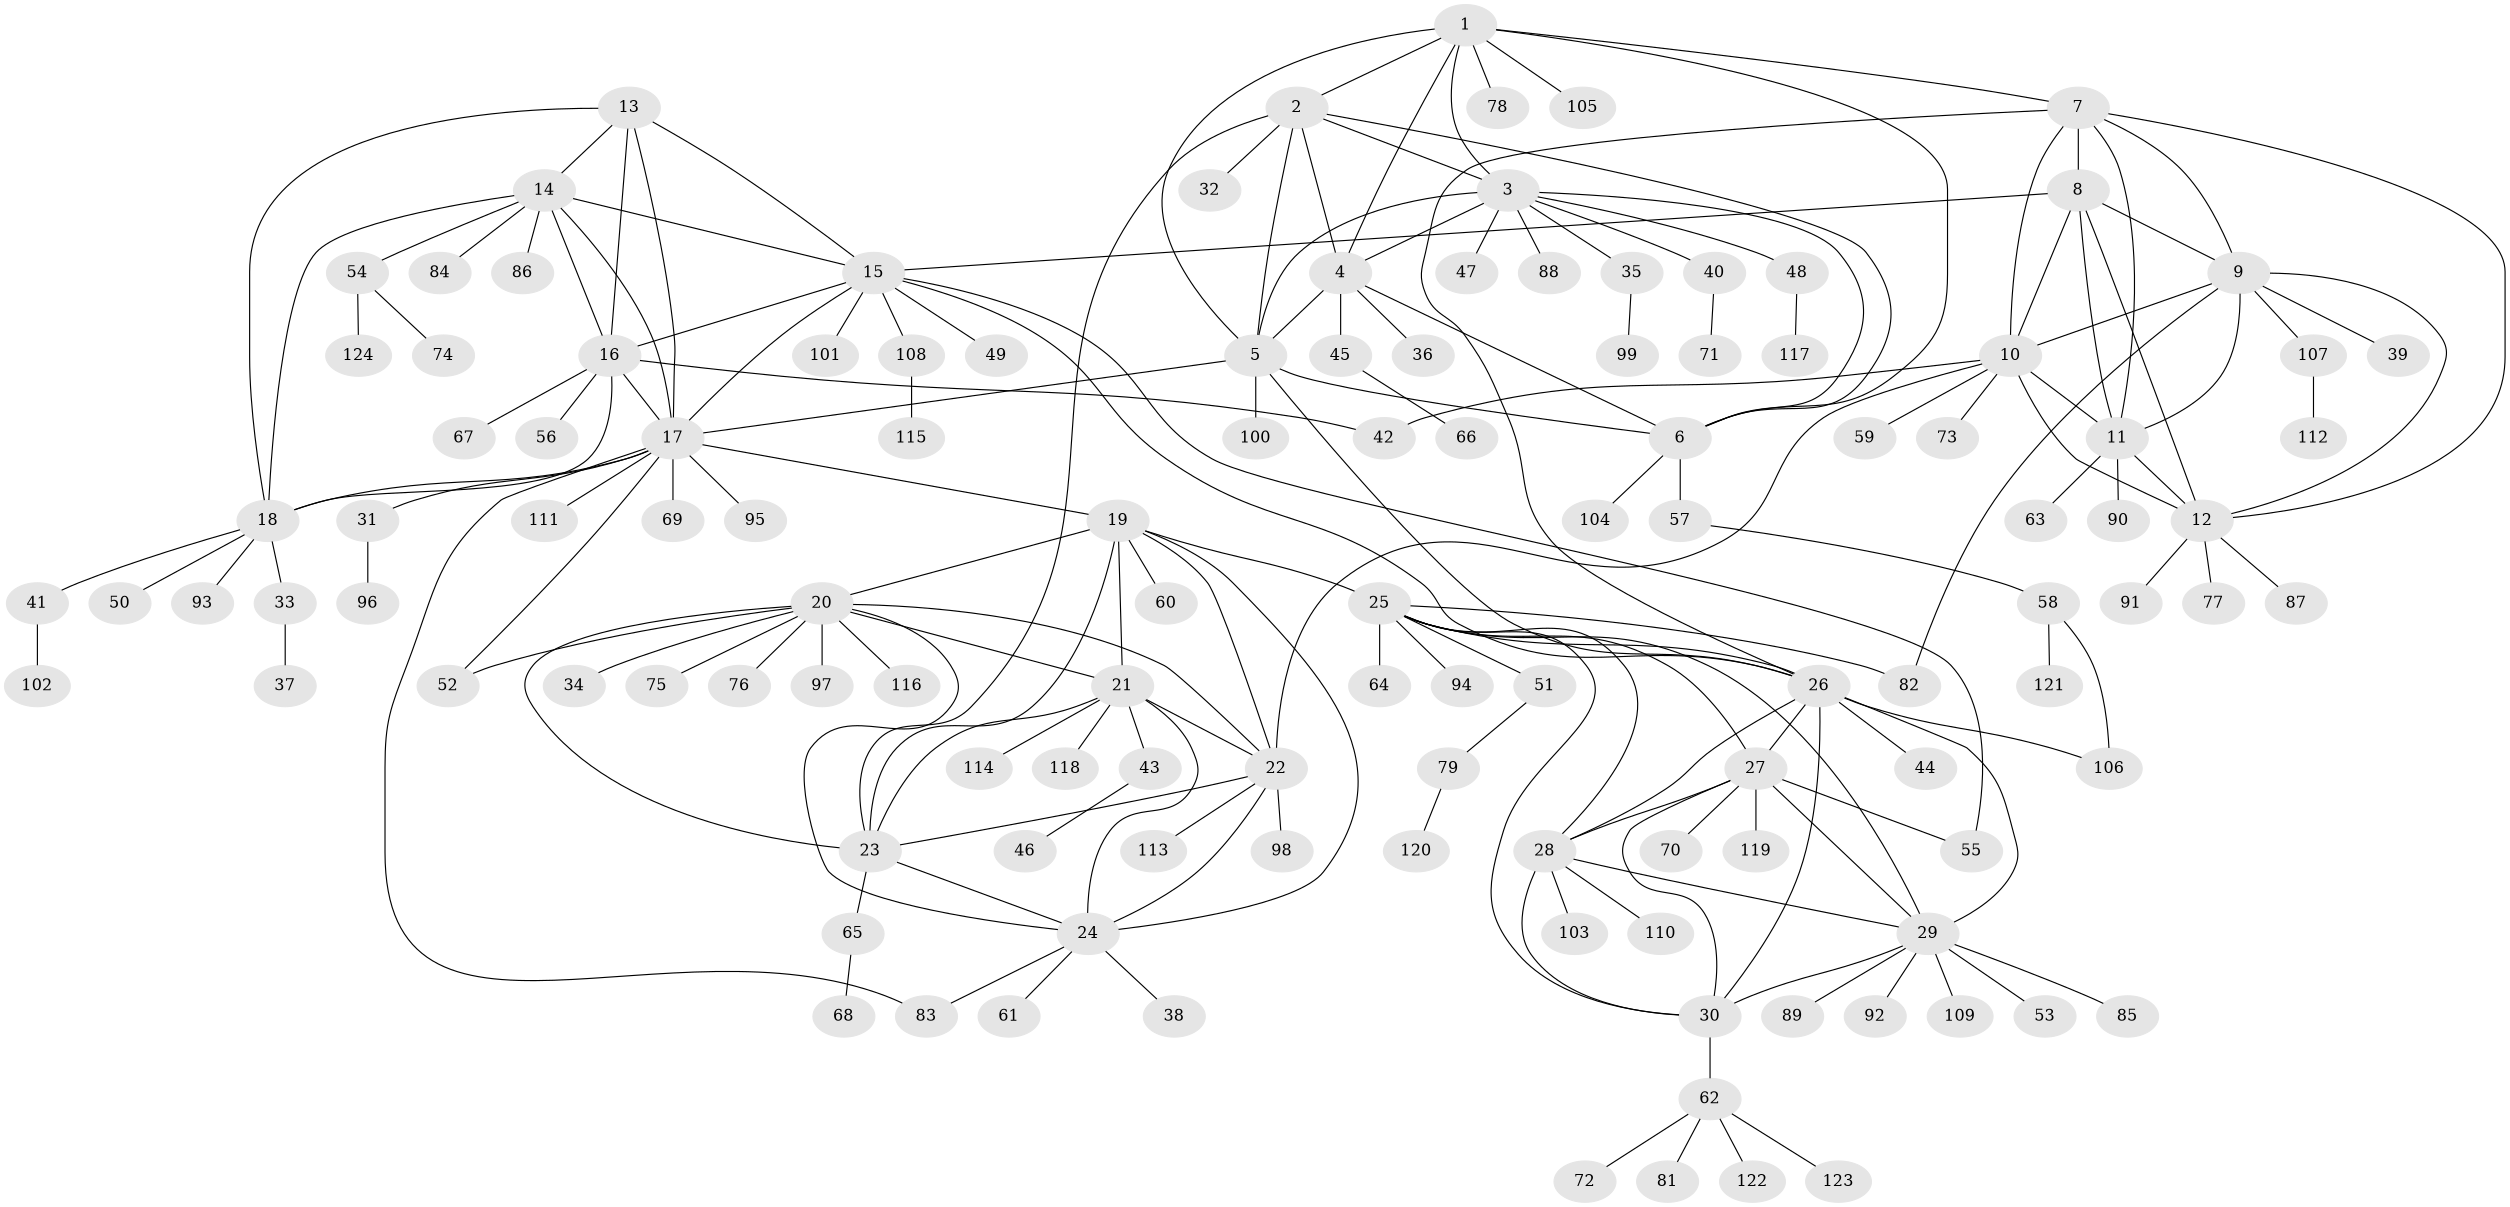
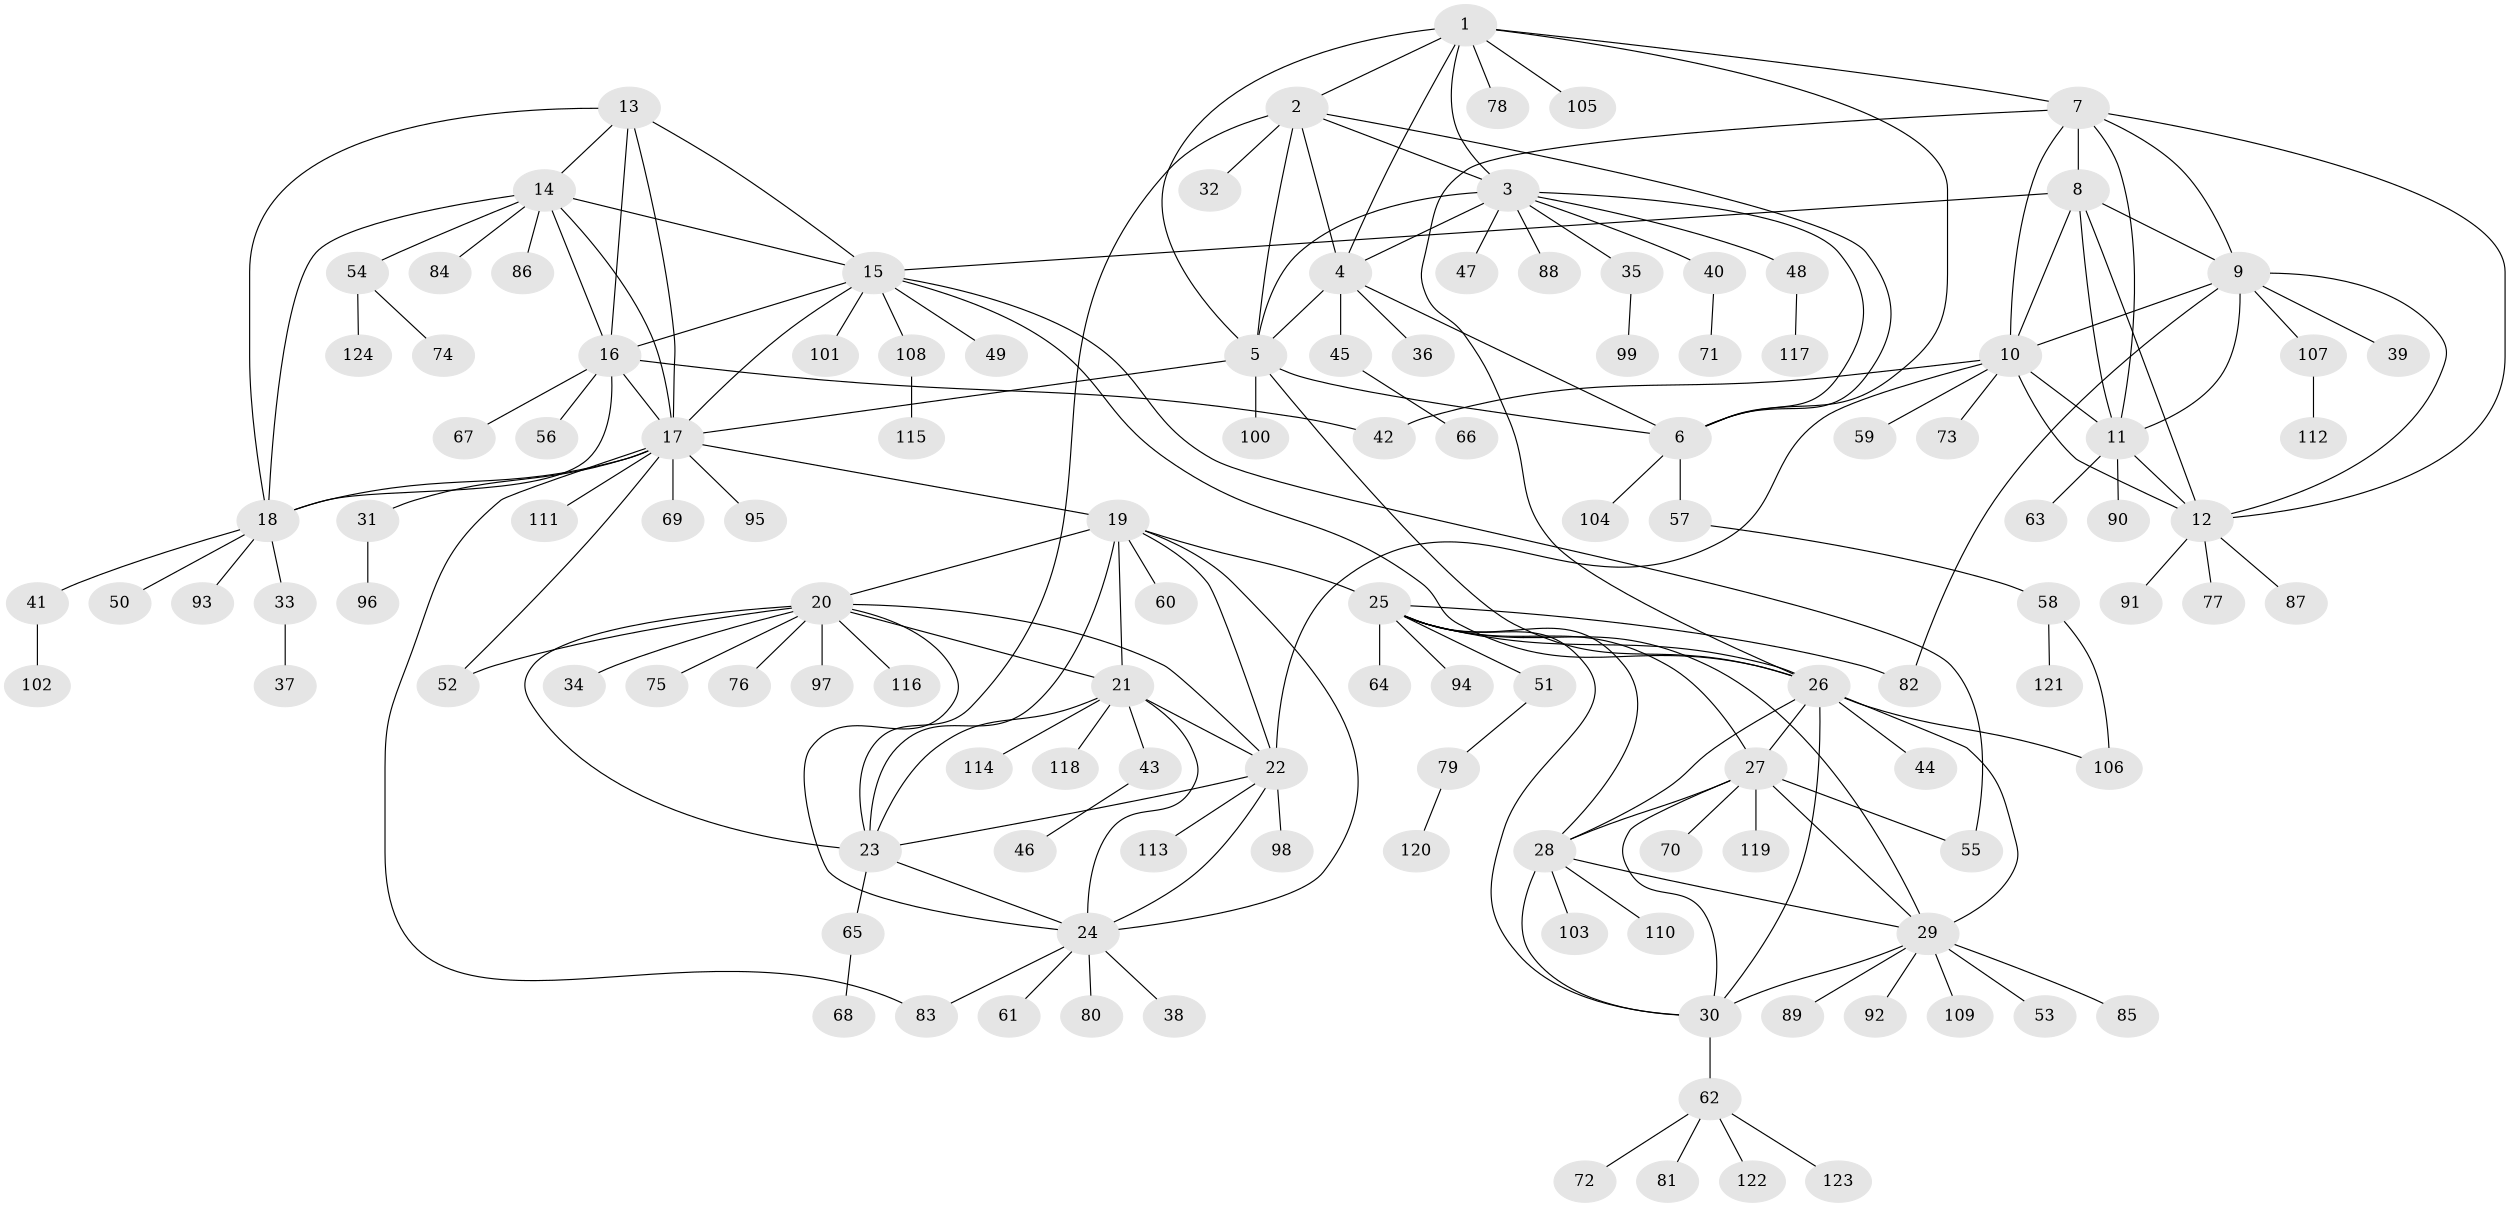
none -> (1092, 1016)
